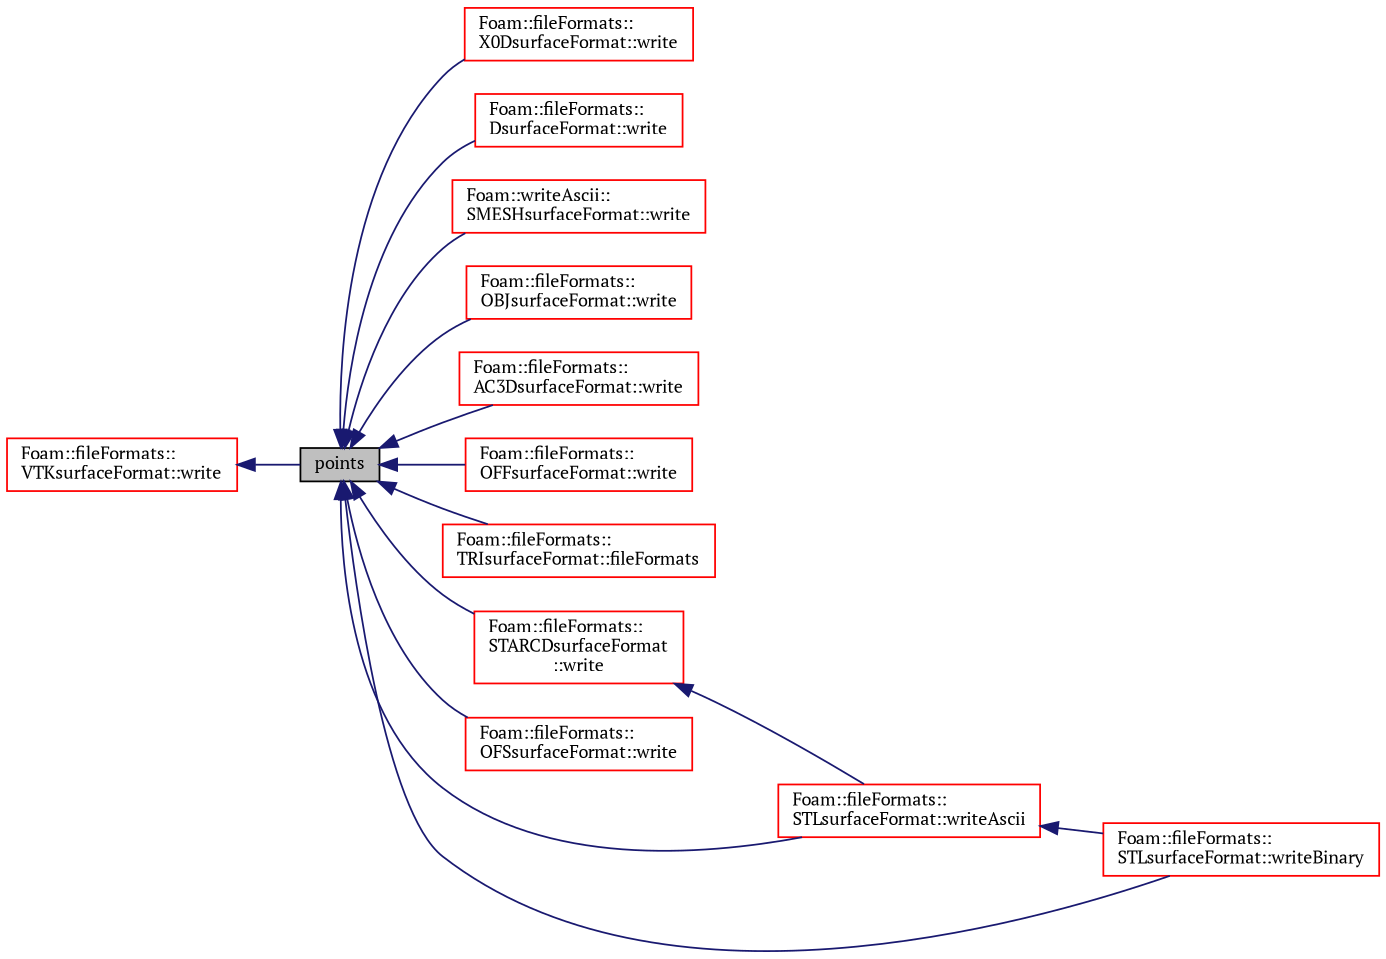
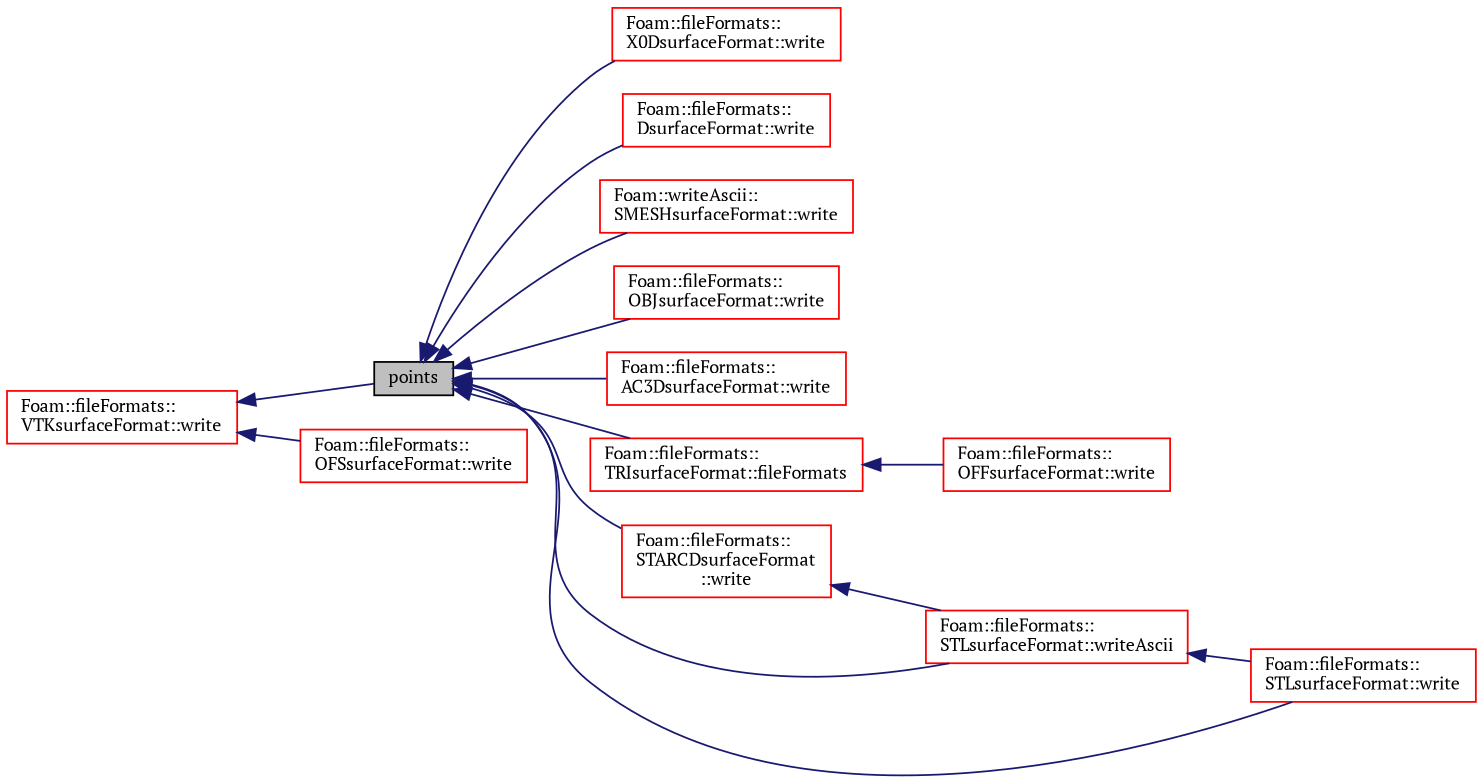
(431, 465) -> (912, 465)
(387, 621) -> (278, 438)
(1241, 849) -> (1363, 676)
